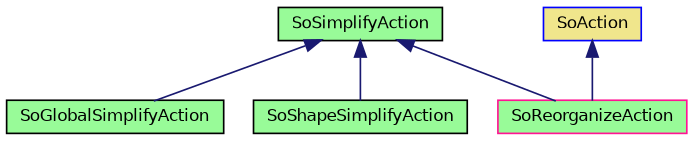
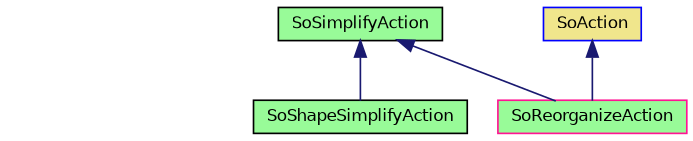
(115, 117) -> none
